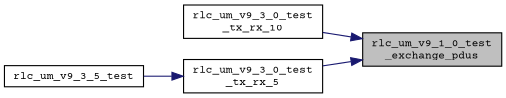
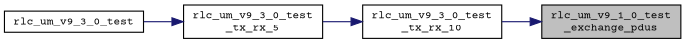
(337, 64) -> (337, 22)
(74, 76) -> (74, 22)
